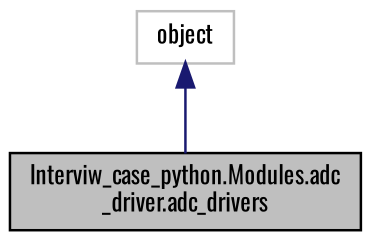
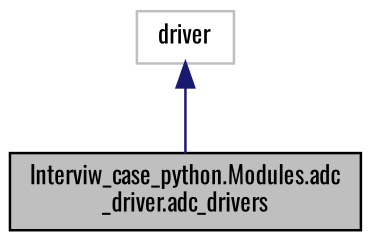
(185, 37) -> (185, 37)
